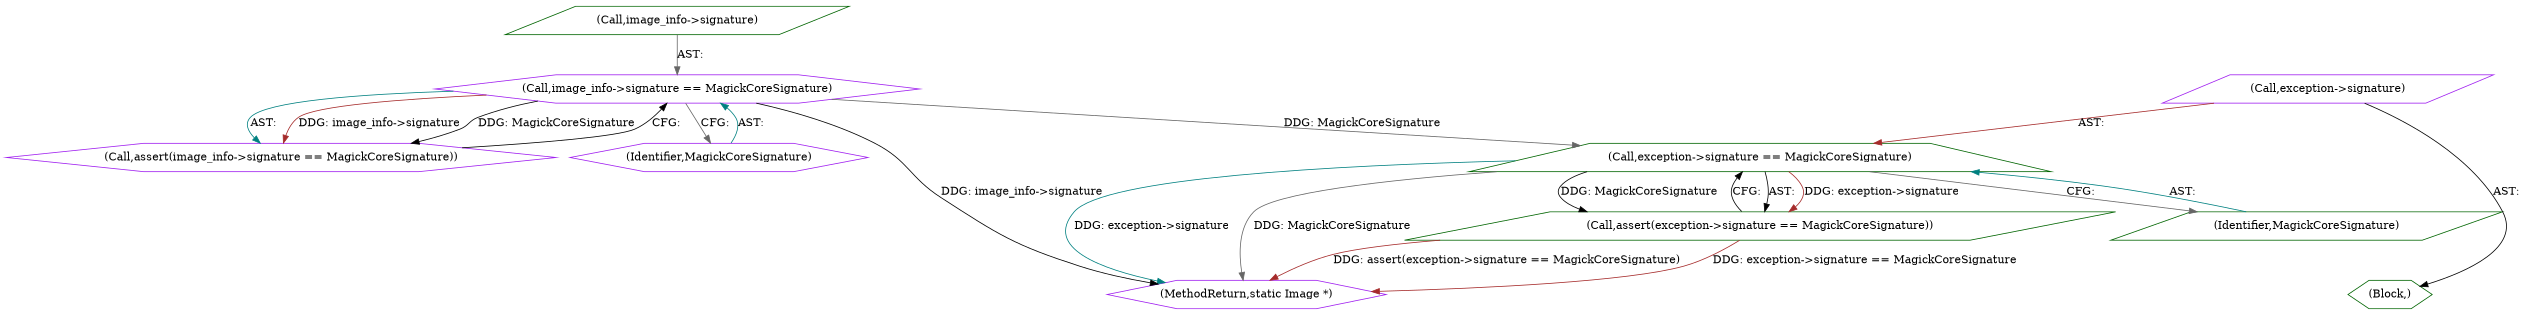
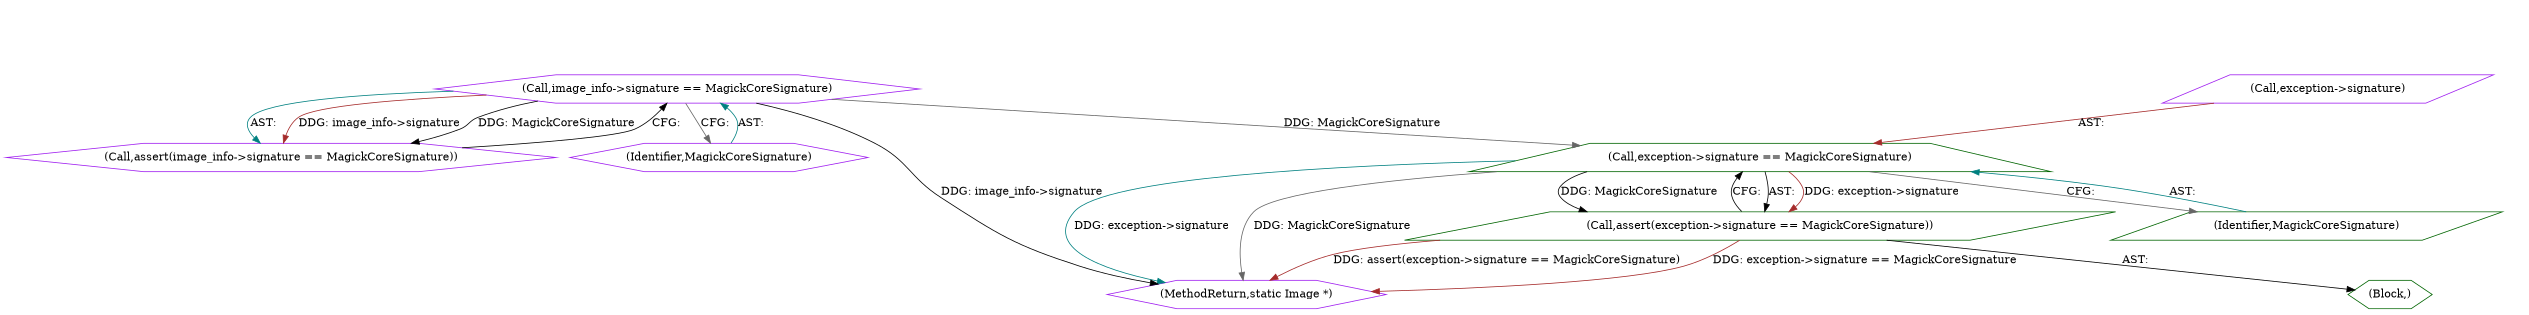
(677, 20) -> none
(2486, 187) -> (2117, 265)
